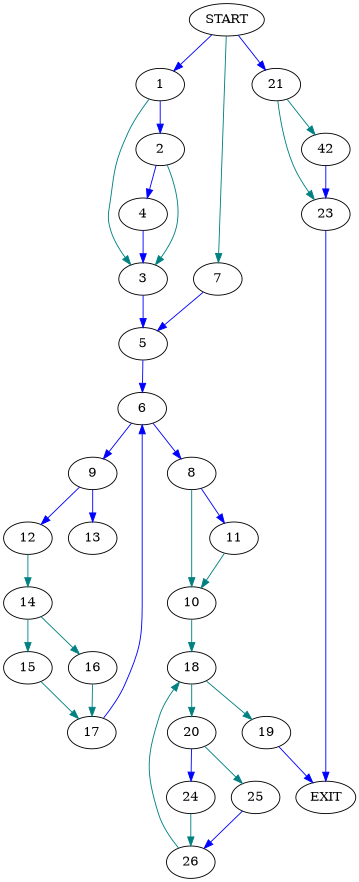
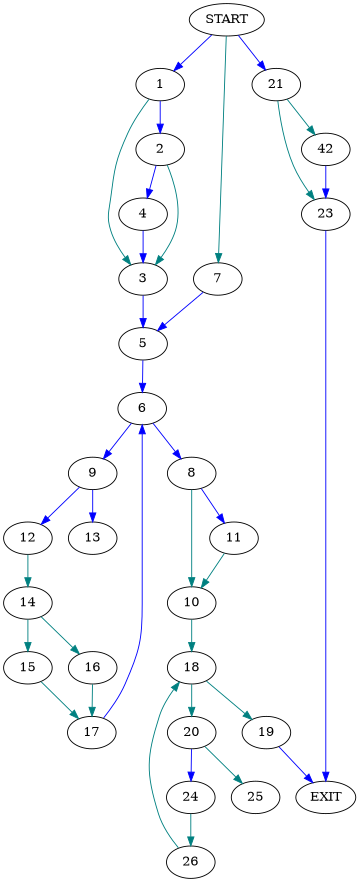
(227, 827) -> none
